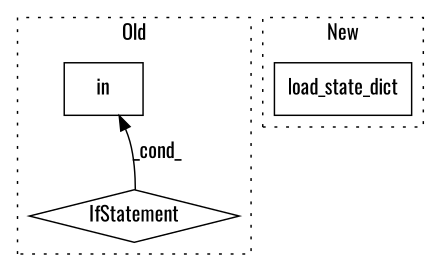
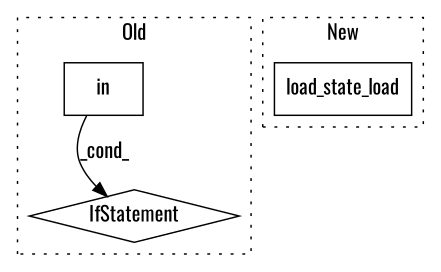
(343, 89) -> (343, 89)
(133, 159) -> (78, 153)
